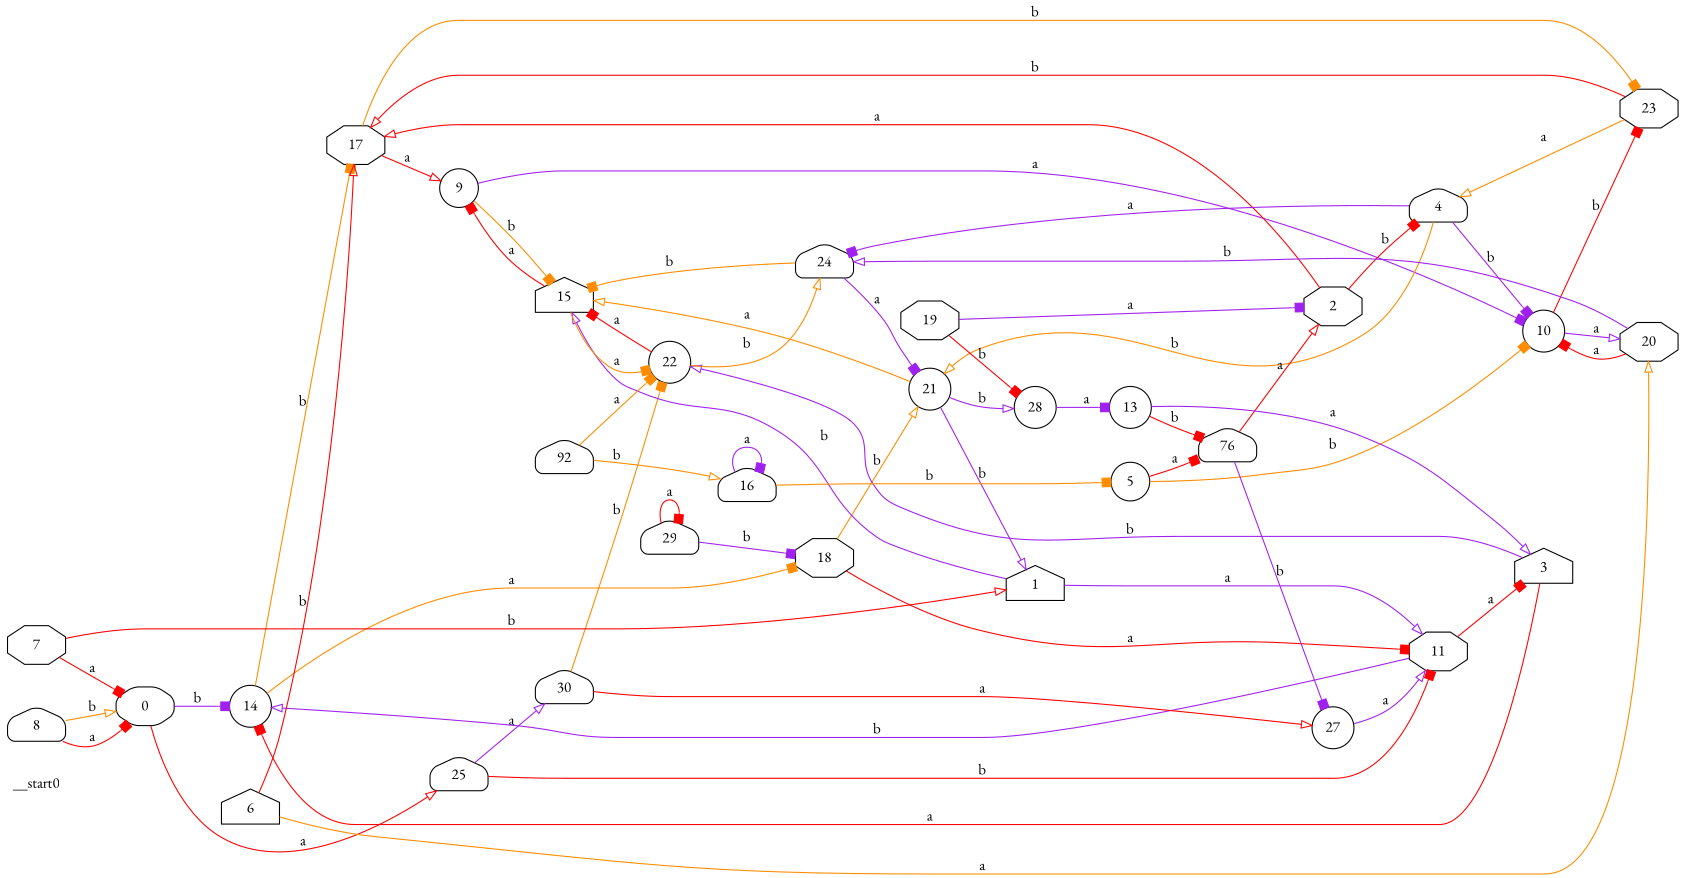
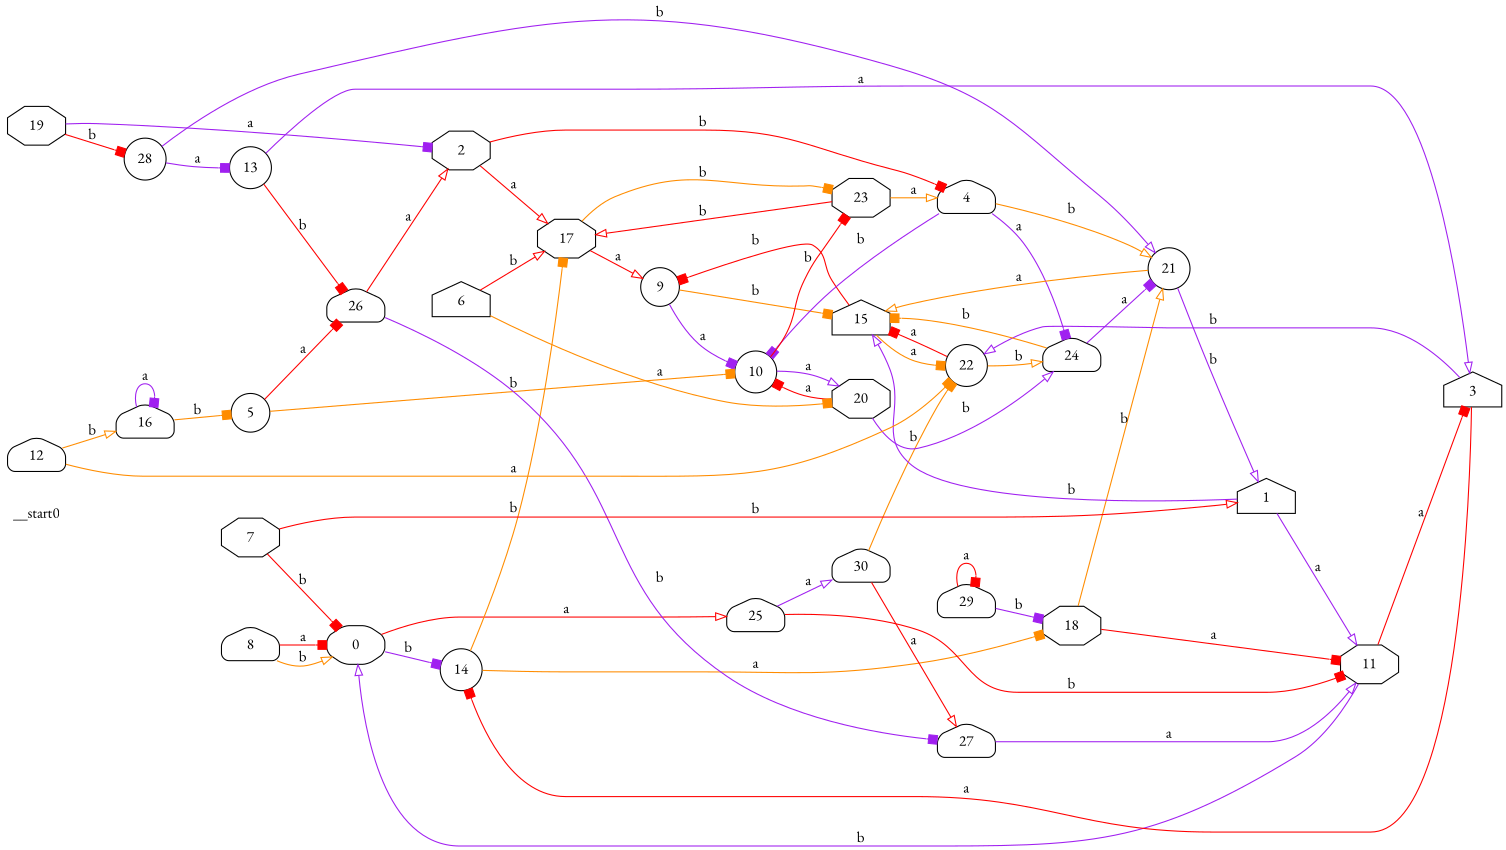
(512, 250) -> (756, 240)
(976, 406) -> (675, 23)
(1228, 446) -> (356, 306)
(564, 458) -> (37, 456)
(92, 668) -> (303, 580)
(1333, 728) -> (966, 742)
(849, 737) -> (827, 846)
(1177, 874) -> (667, 387)
